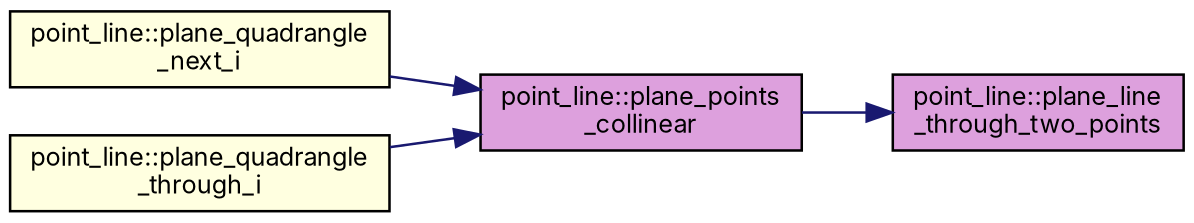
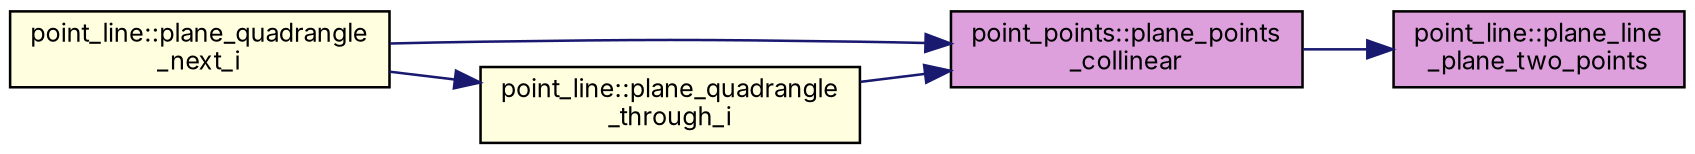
none -> (422, 76)
(641, 113) -> (1127, 49)
(1038, 113) -> (1539, 49)
